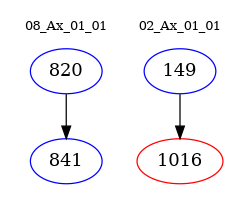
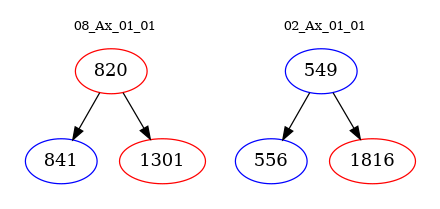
(66, 71) -> (111, 71)
(180, 71) -> (321, 71)
none -> (162, 161)
(180, 161) -> (372, 161)
none -> (271, 161)
